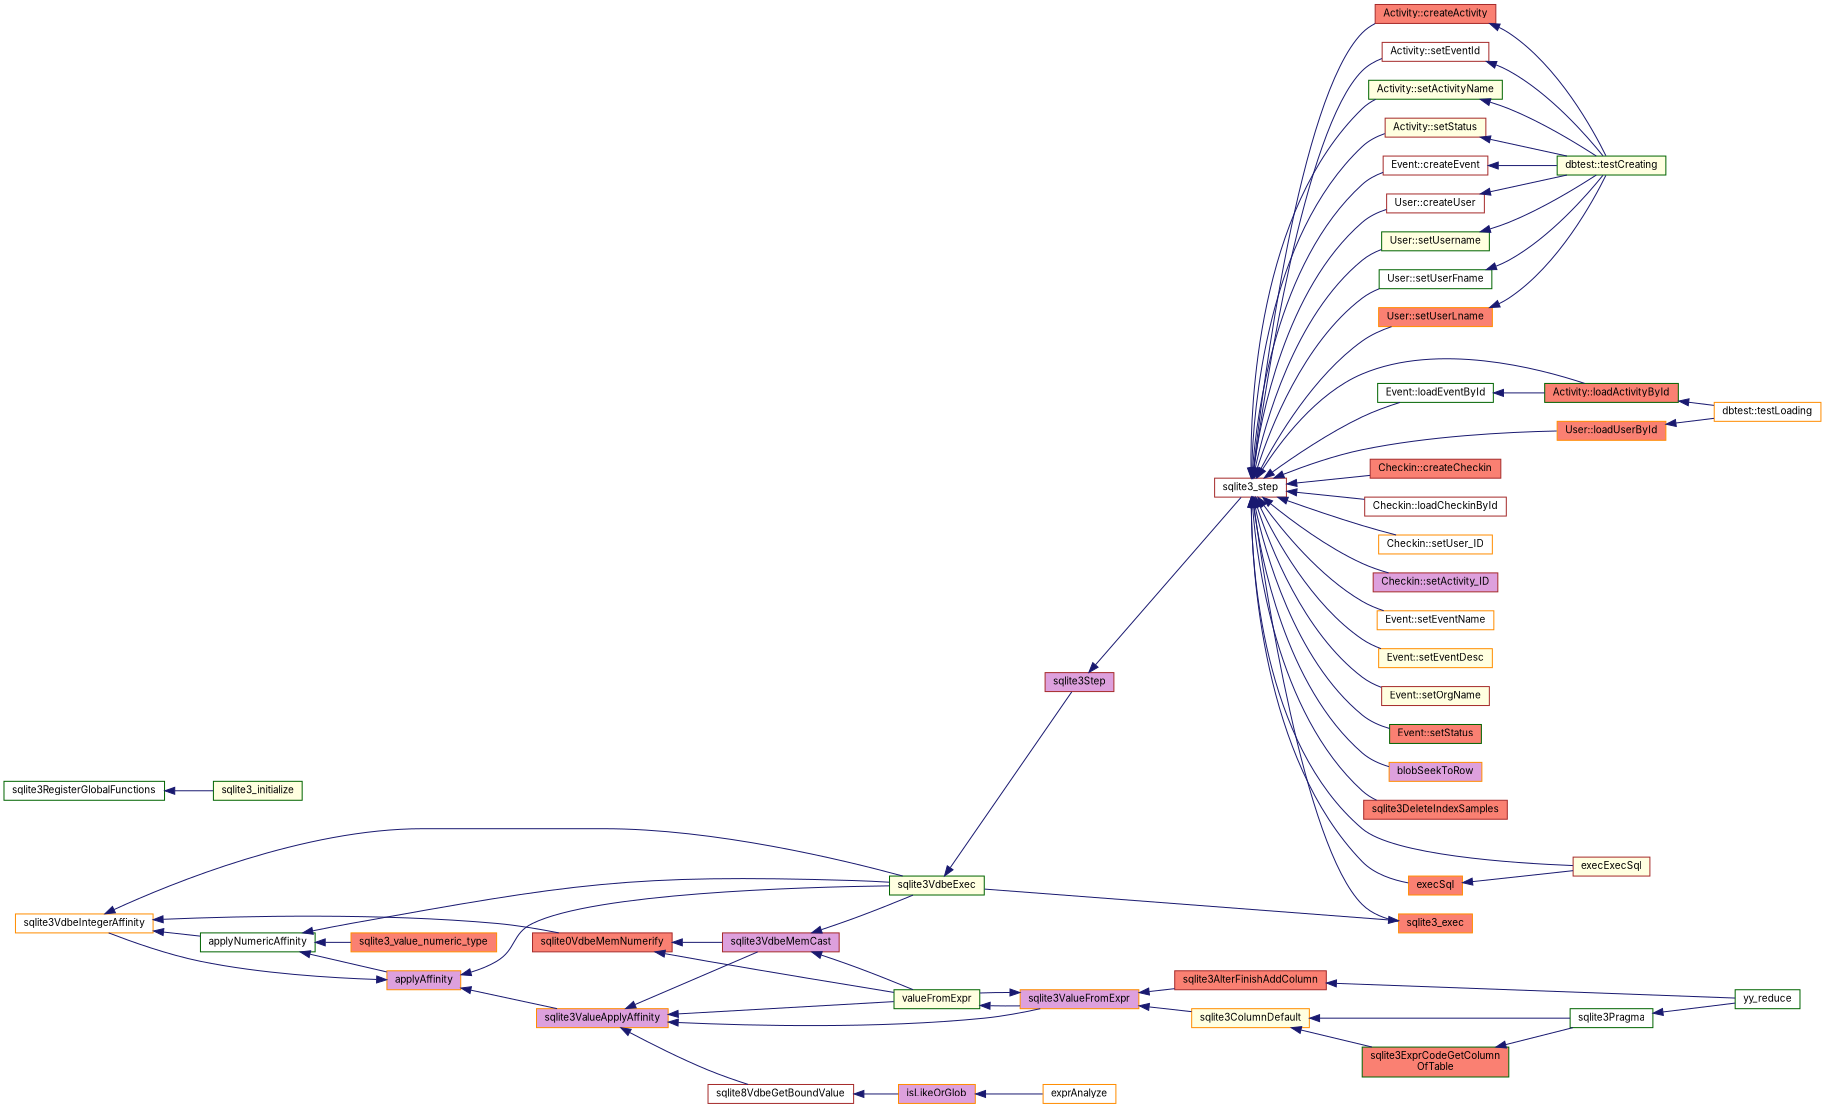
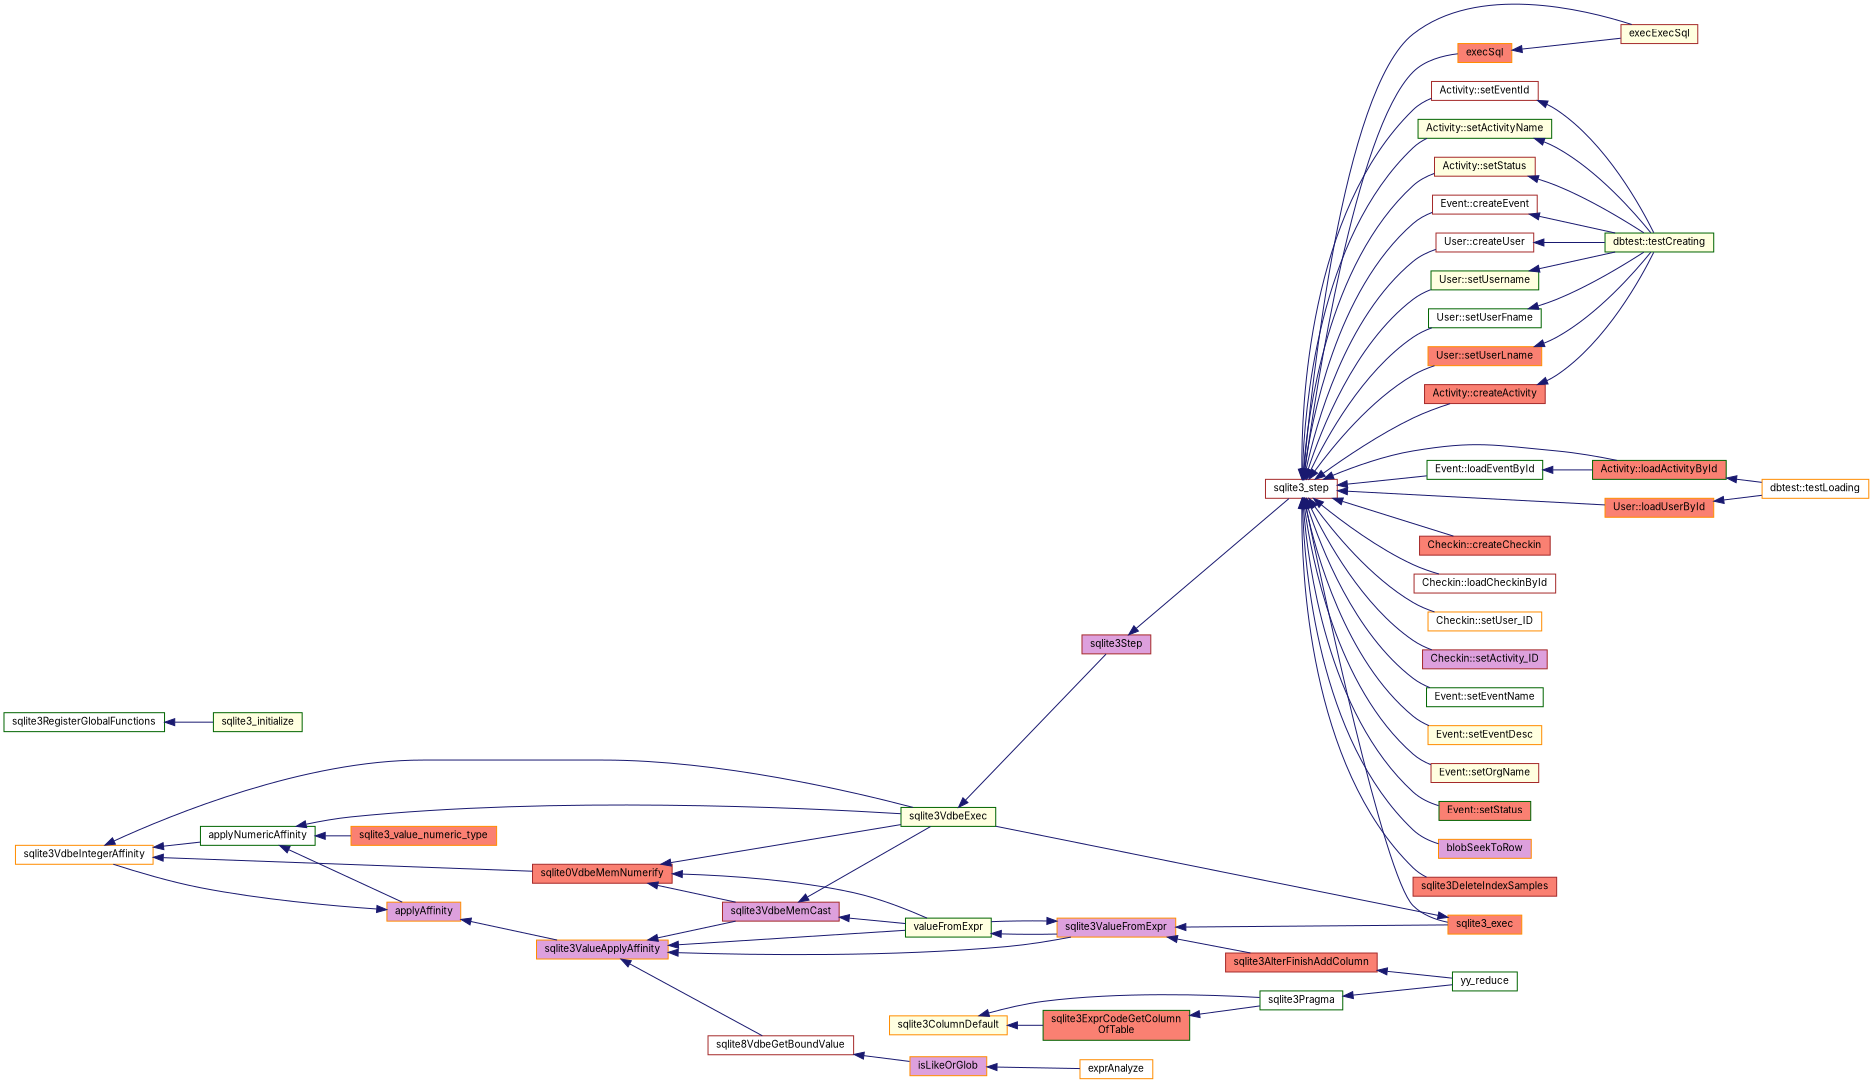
(1436, 620) -> (1485, 697)
(669, 897) -> (786, 844)
(1170, 1009) -> (1317, 926)
